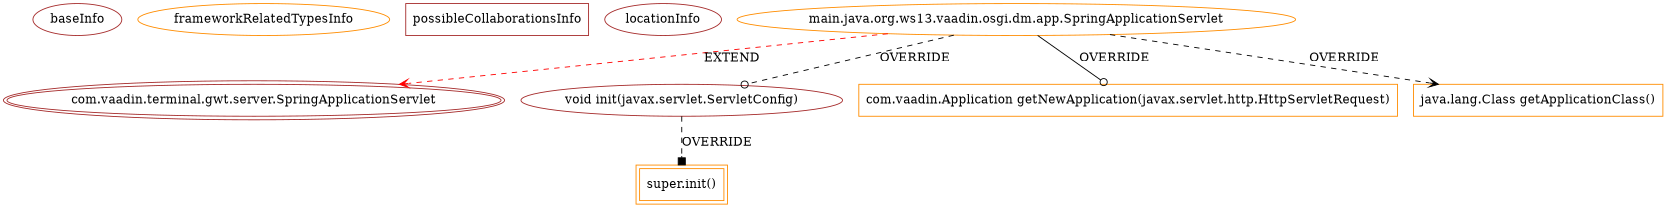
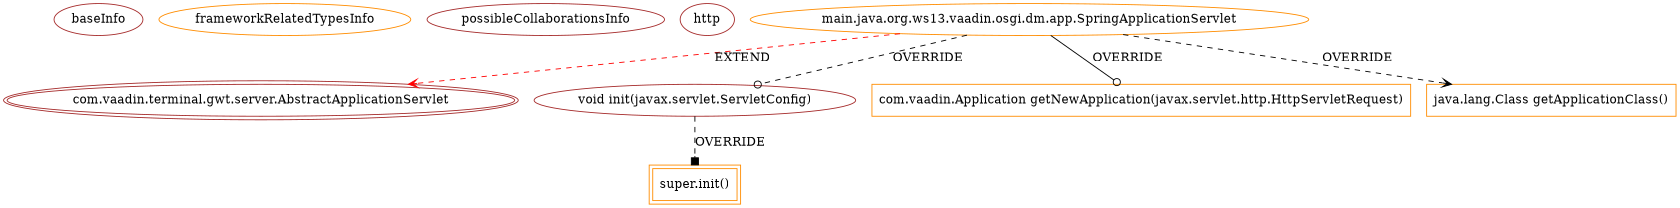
(497, 20) -> (546, 20)
(663, 20) -> (707, 20)
(254, 100) -> (261, 100)
